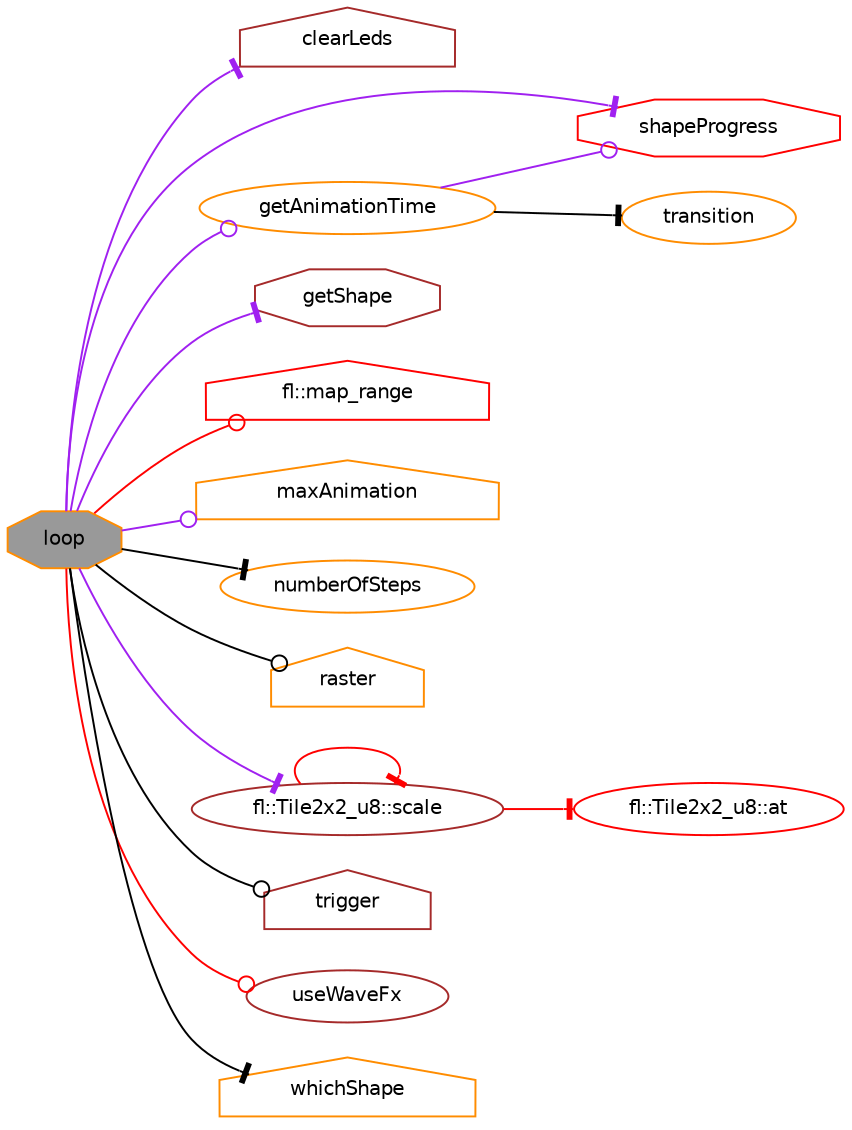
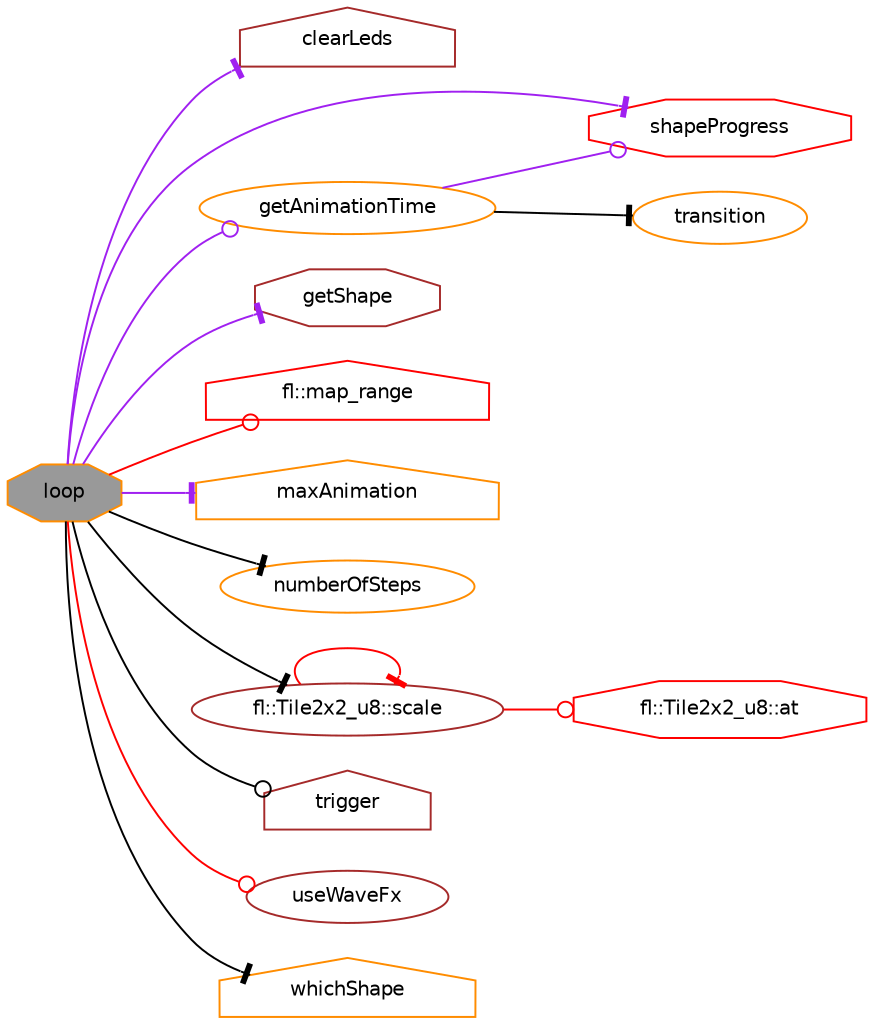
(151, 526) -> (154, 493)
(347, 680) -> none
(156, 693) -> (173, 614)
(533, 809) -> (531, 710)
(709, 809) -> (720, 710)
